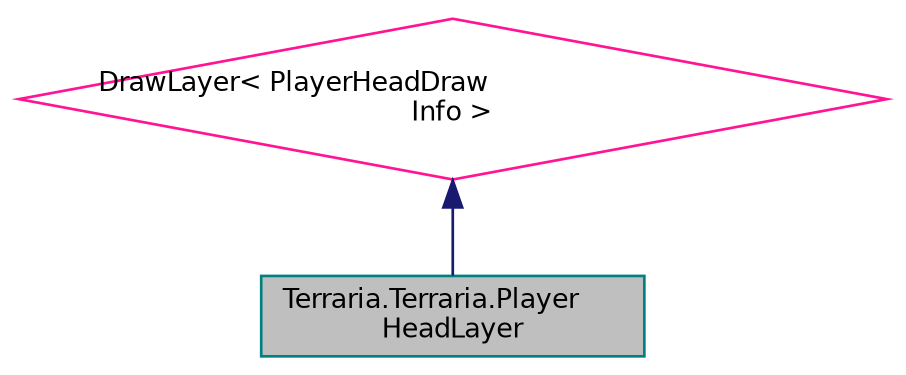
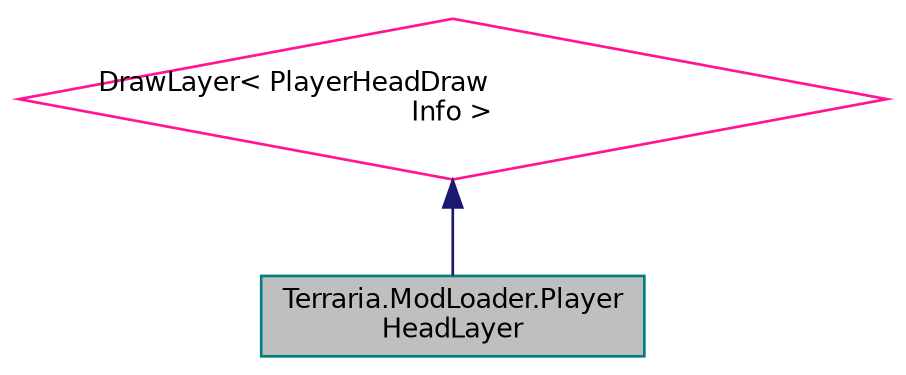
(453, 316) -> (453, 316)
